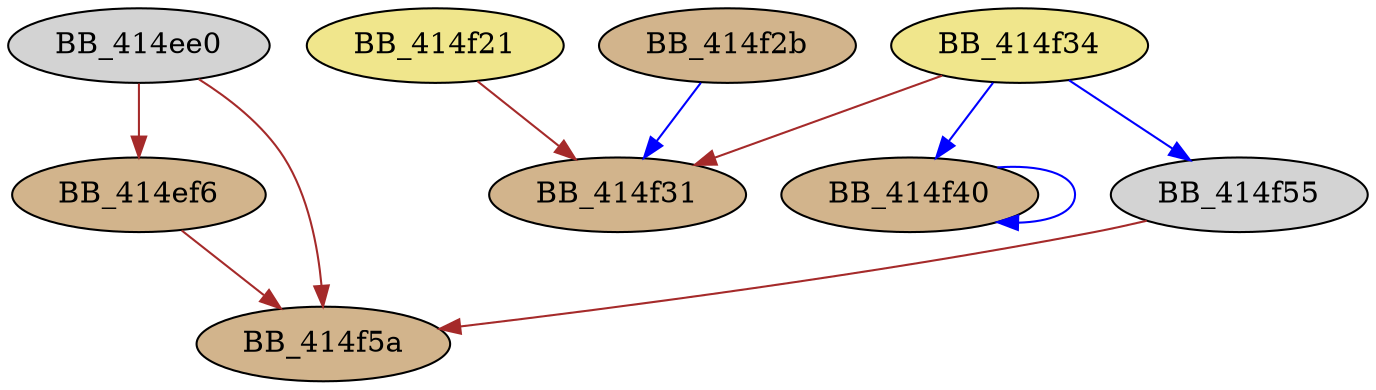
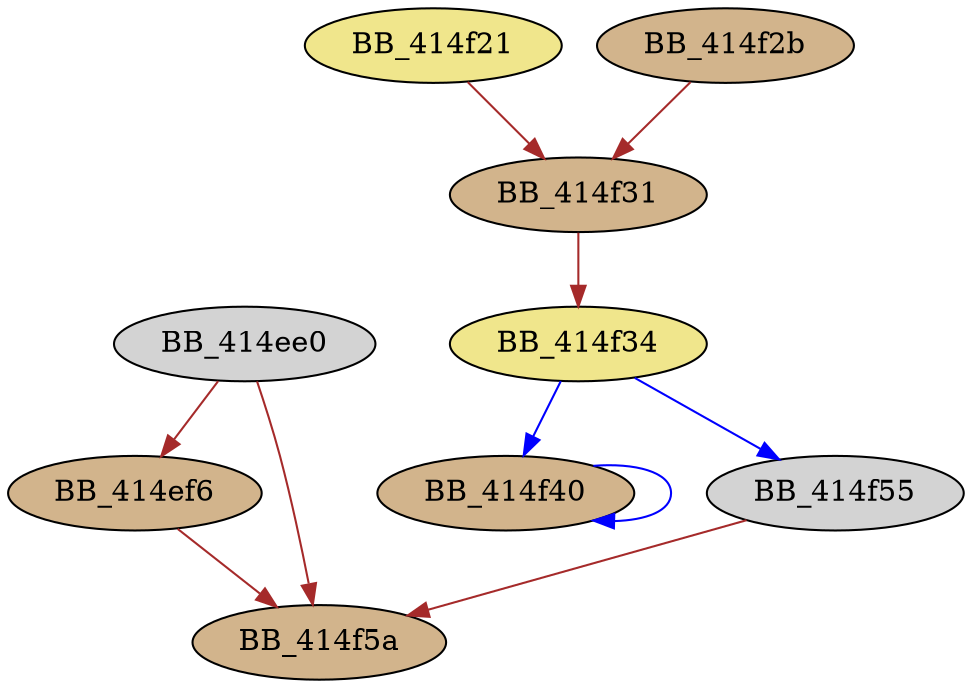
(679, 112) -> (659, 113)
(828, 117) -> (578, 259)
